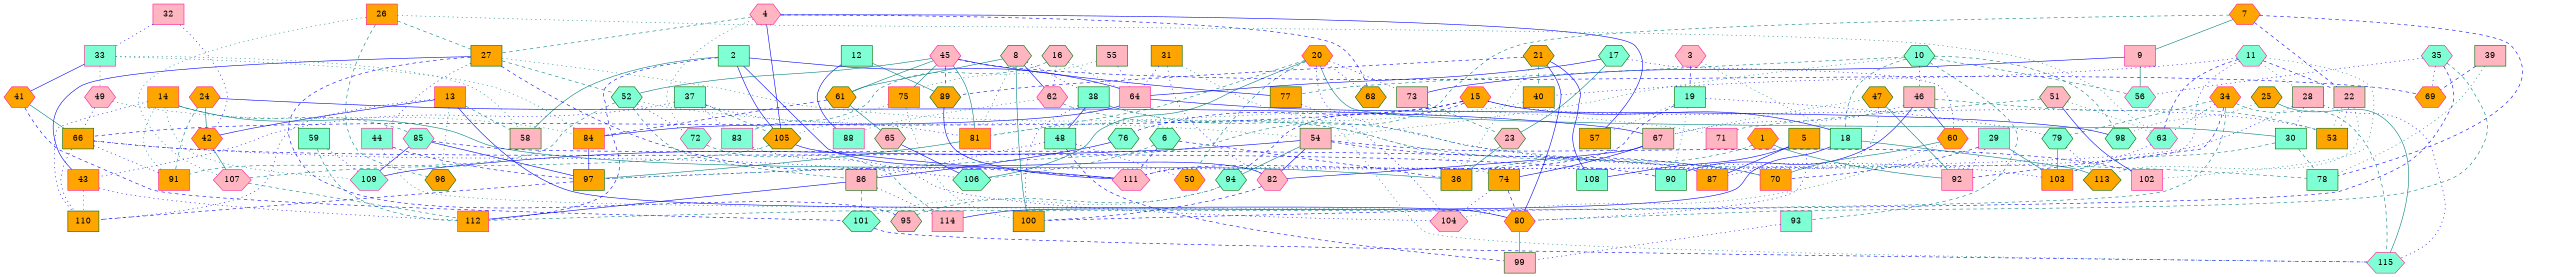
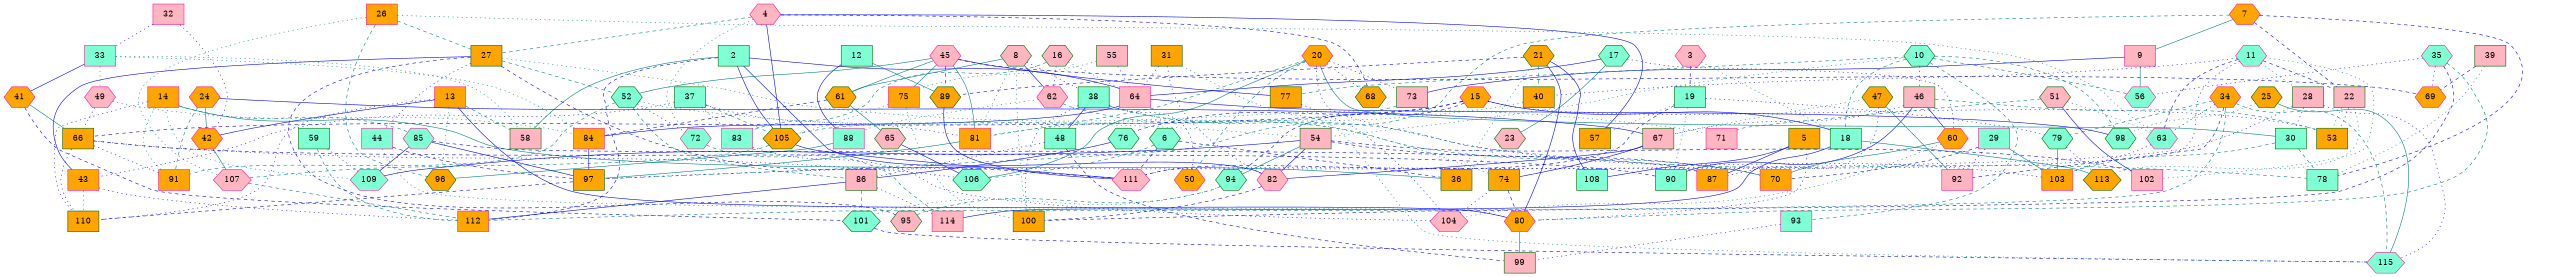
(1475, 124) -> (1097, 123)
(1019, 139) -> (1019, 139)
(1763, 139) -> none
(1485, 158) -> (1485, 158)
(1124, 159) -> (1189, 133)
none -> (597, 167)
